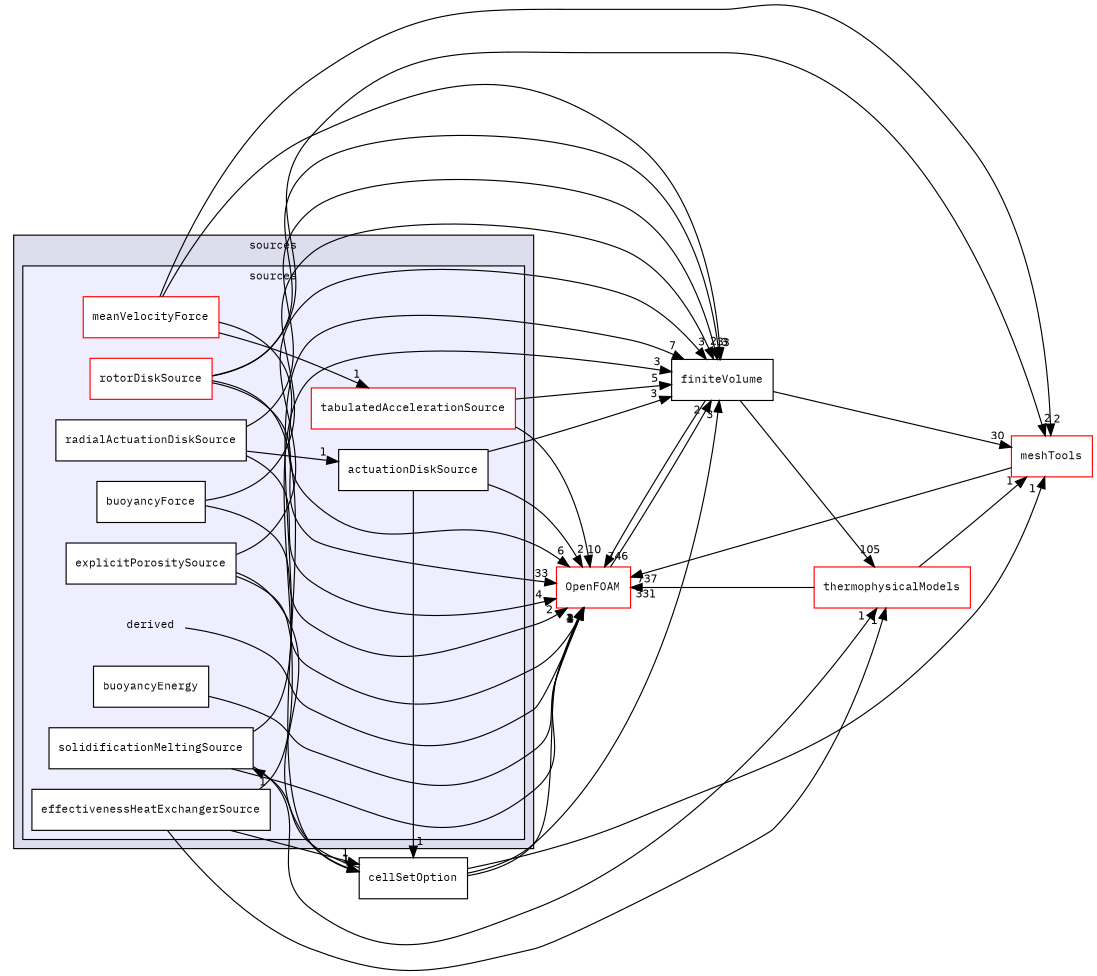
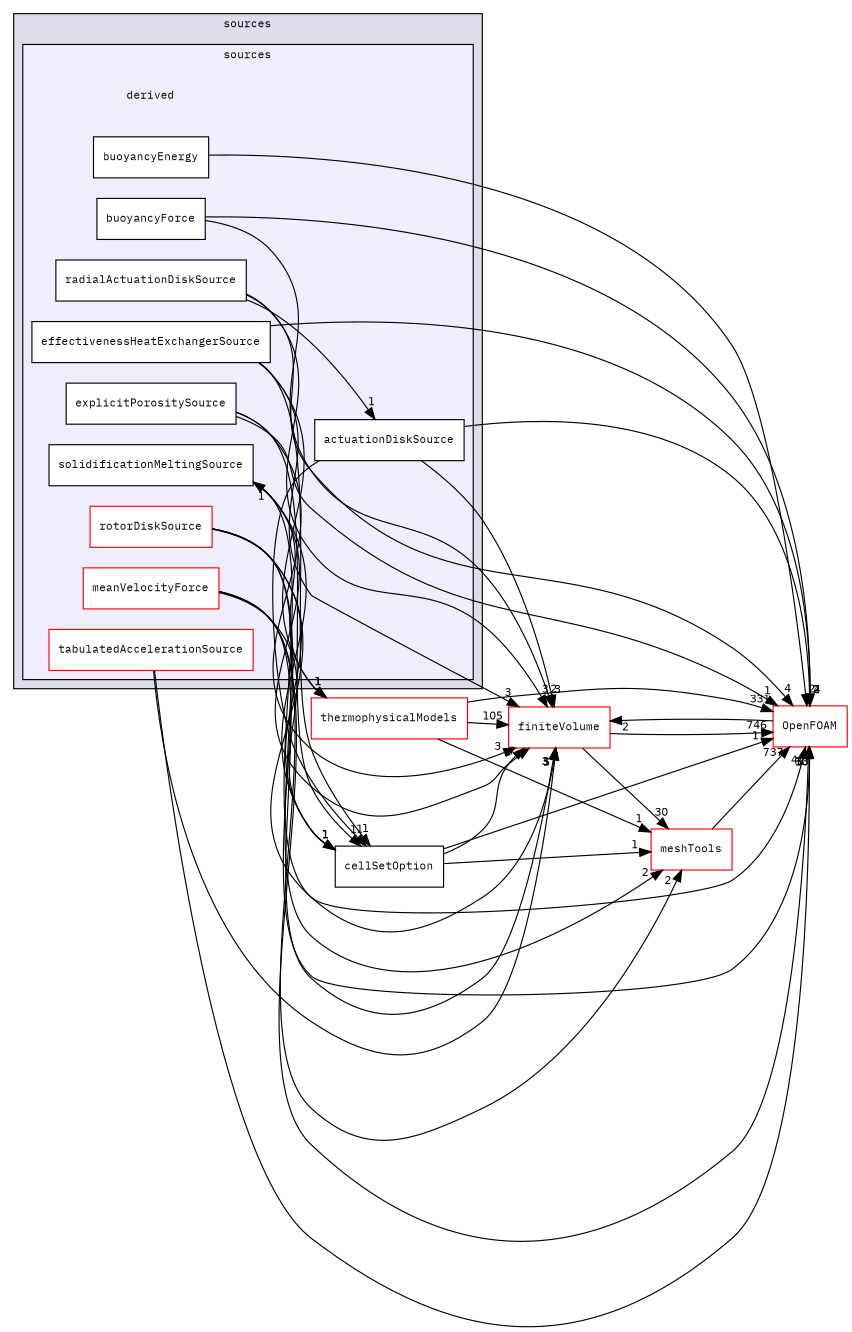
(307, 362) -> (296, 704)
(722, 380) -> (559, 727)
(804, 479) -> (482, 723)
(394, 741) -> (643, 379)
